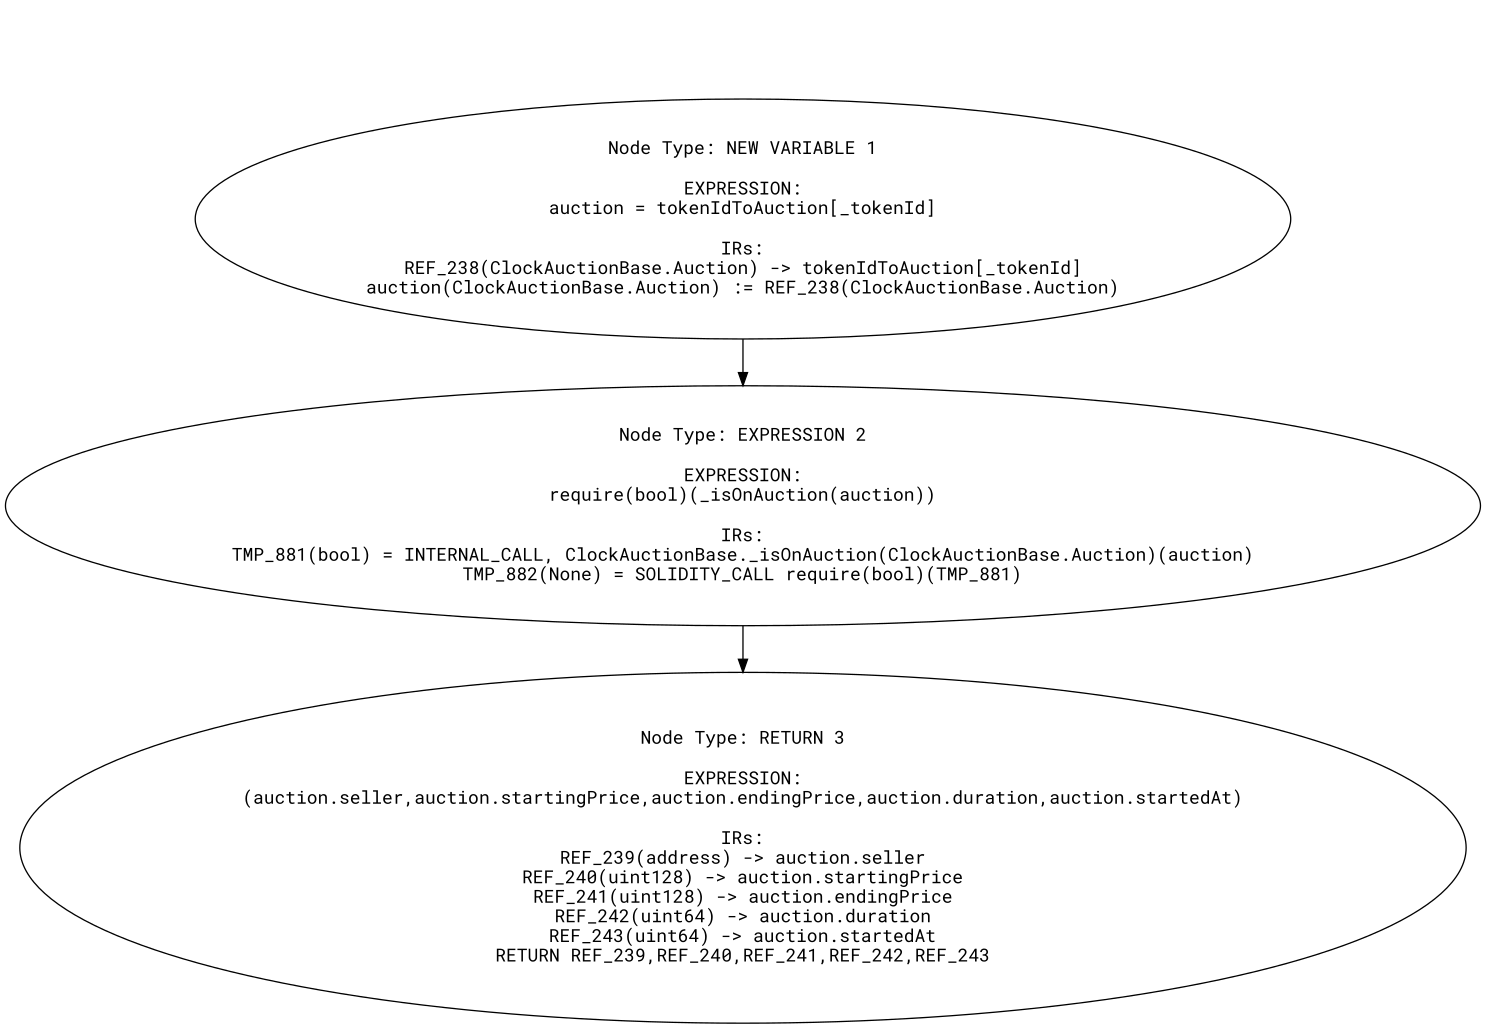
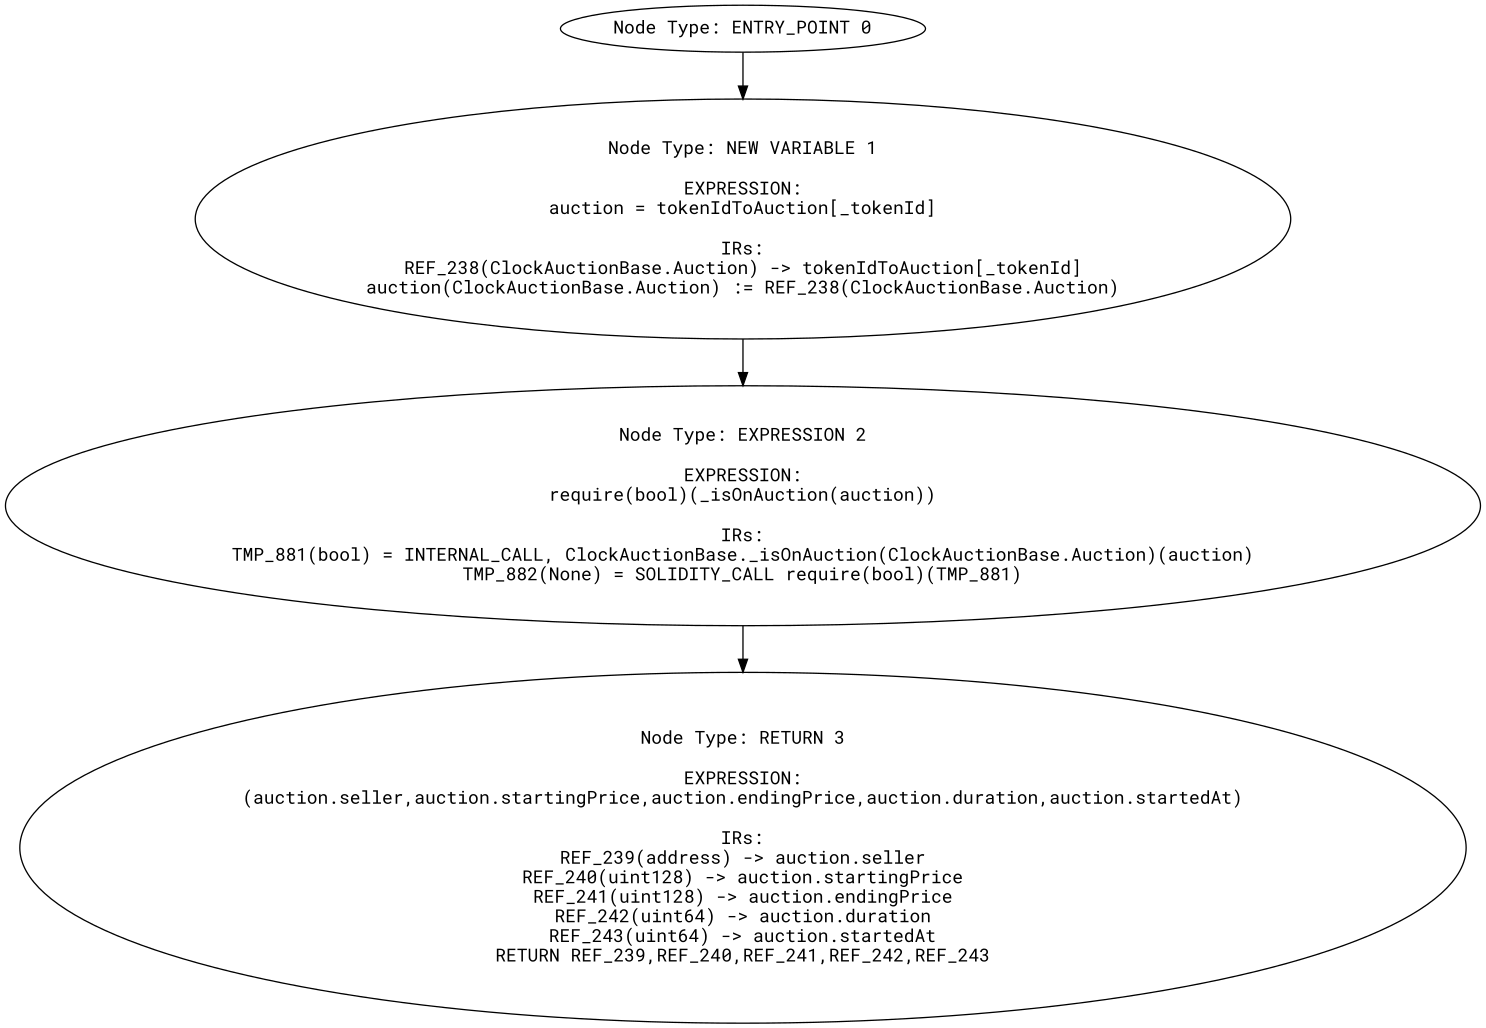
none -> (743, 29)
